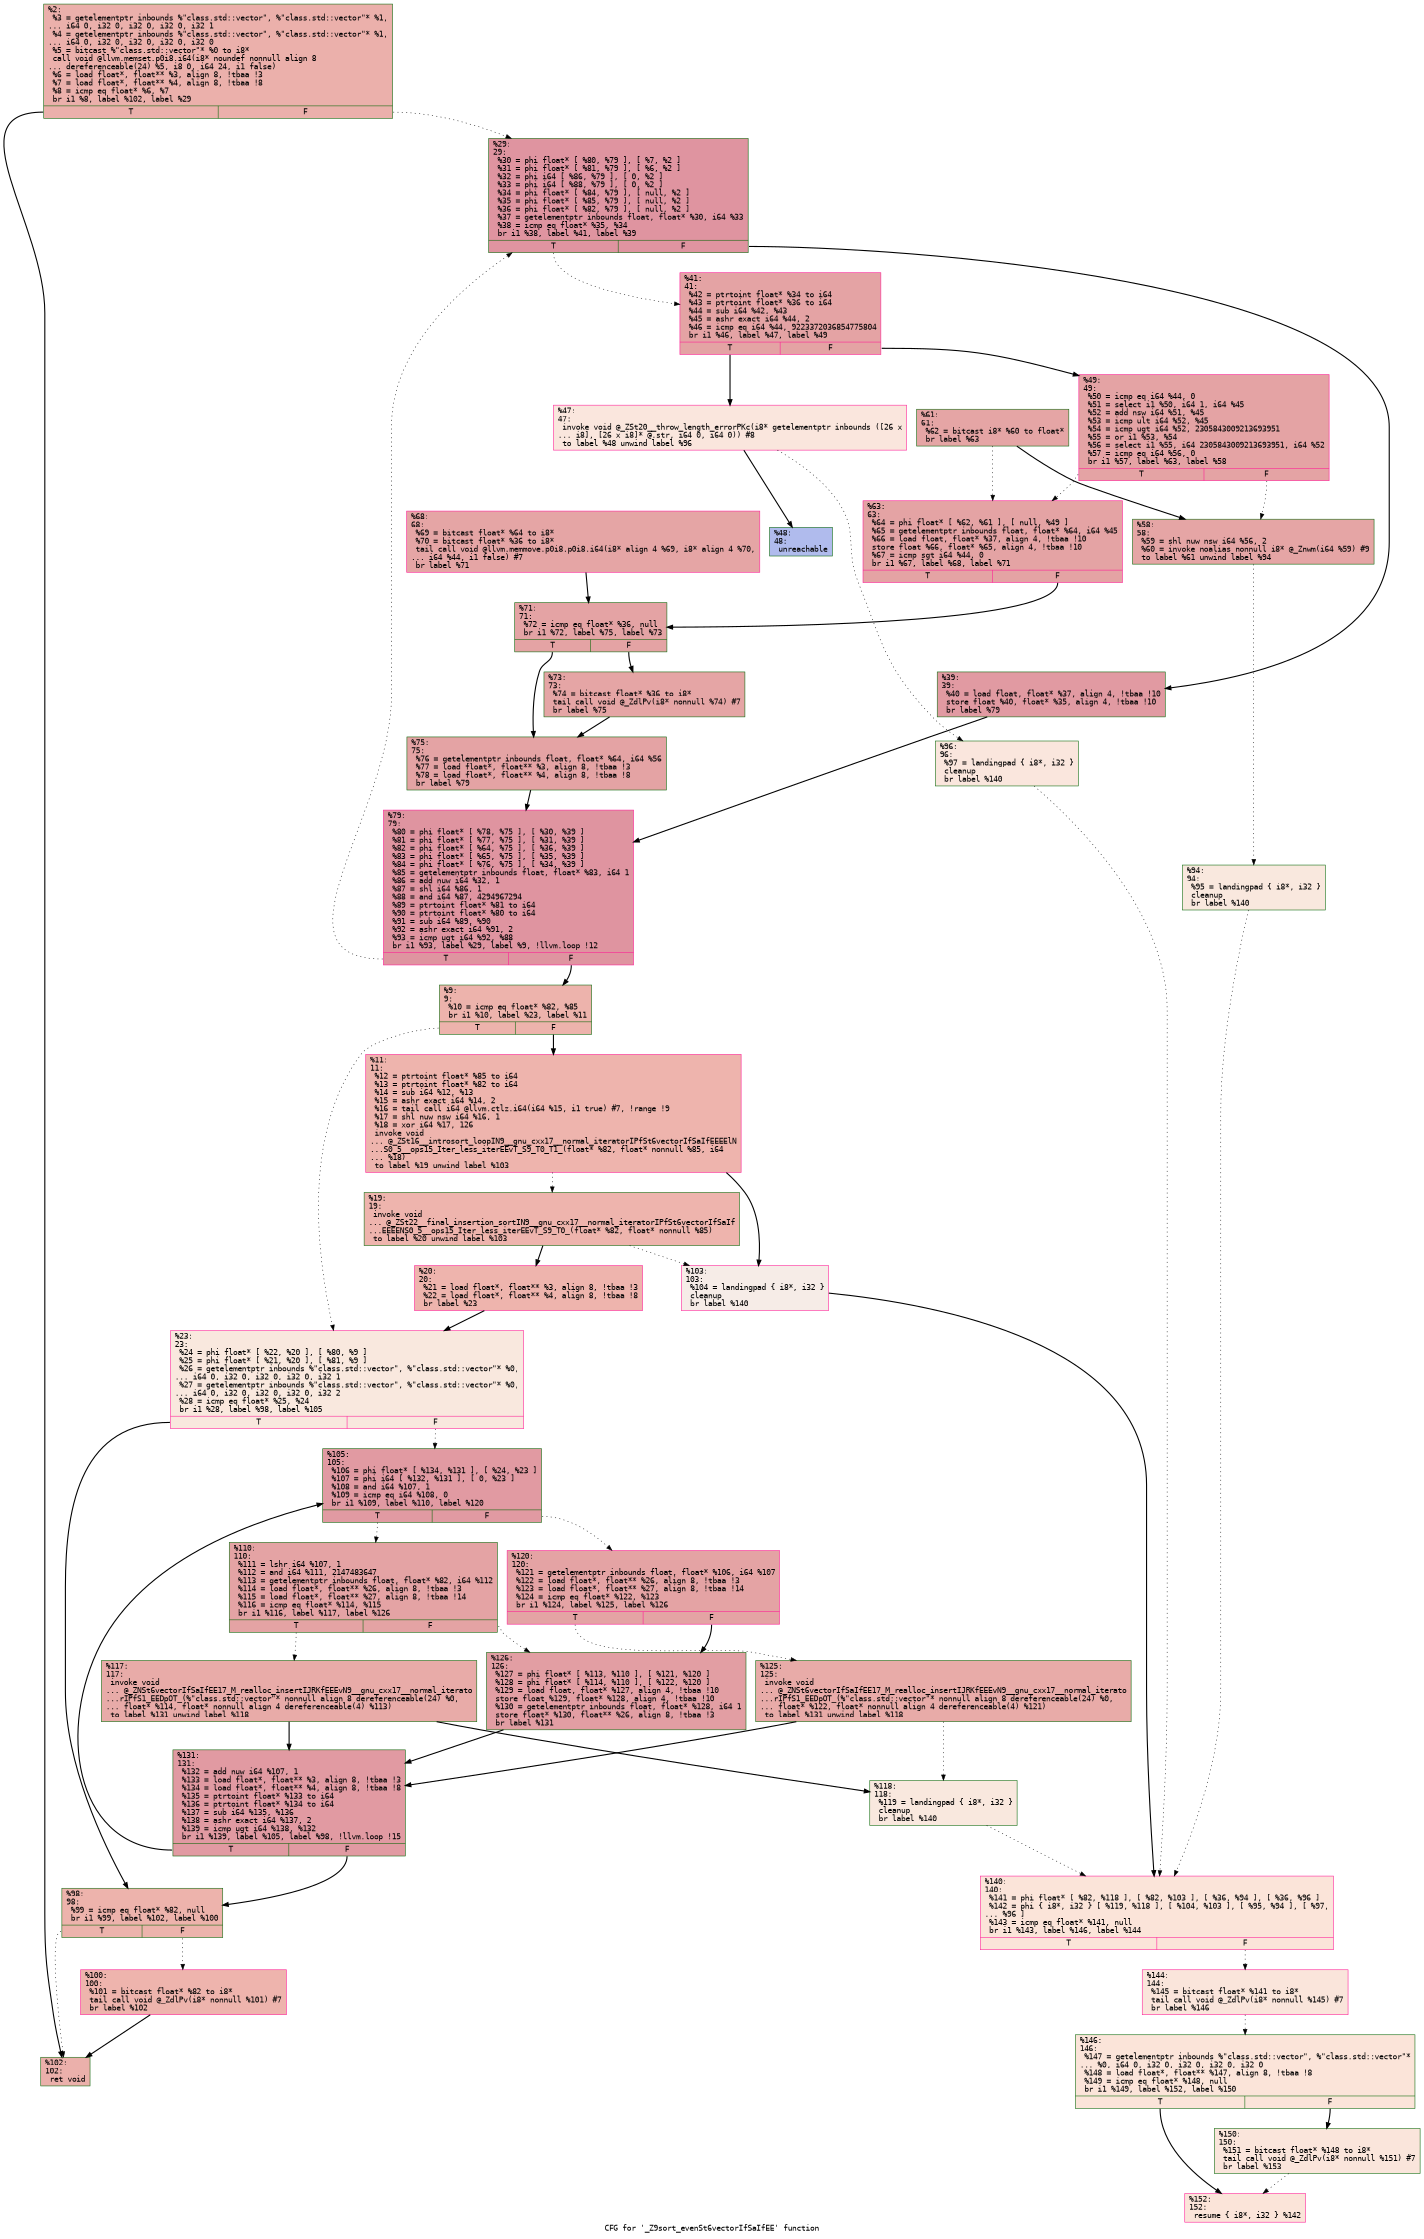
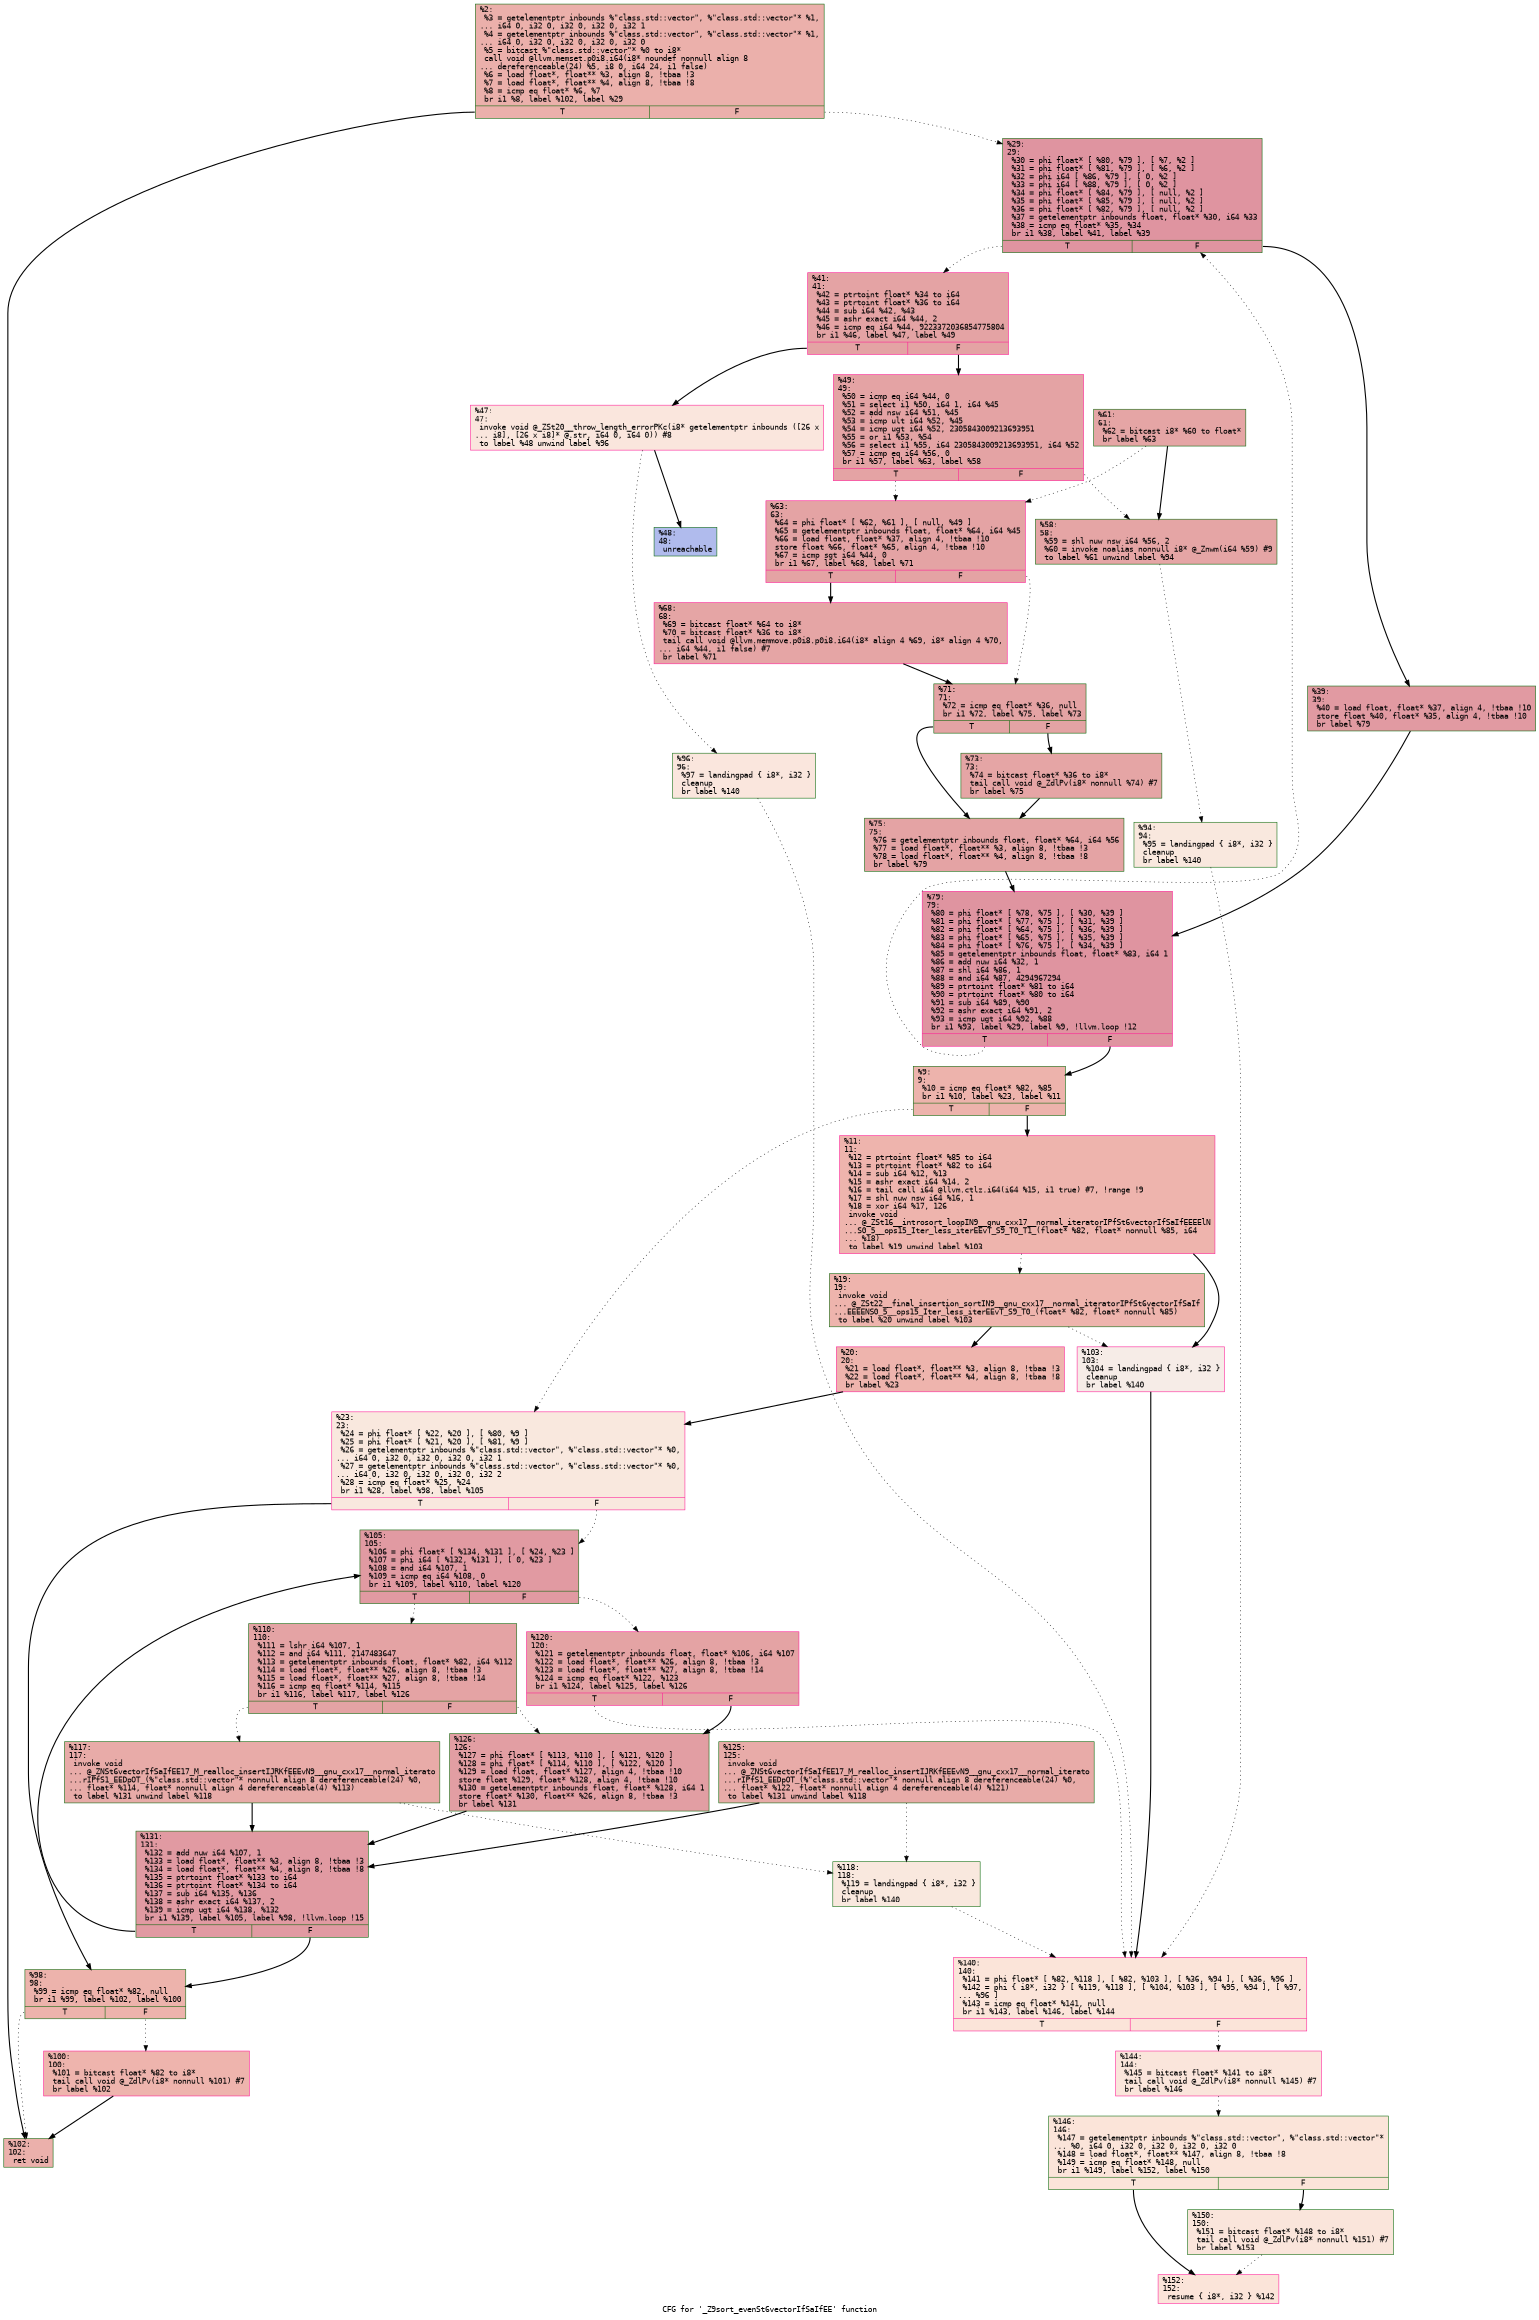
none -> (831, 590)
(869, 622) -> (1026, 627)
(678, 1651) -> (956, 1722)
(650, 1758) -> (613, 1840)
